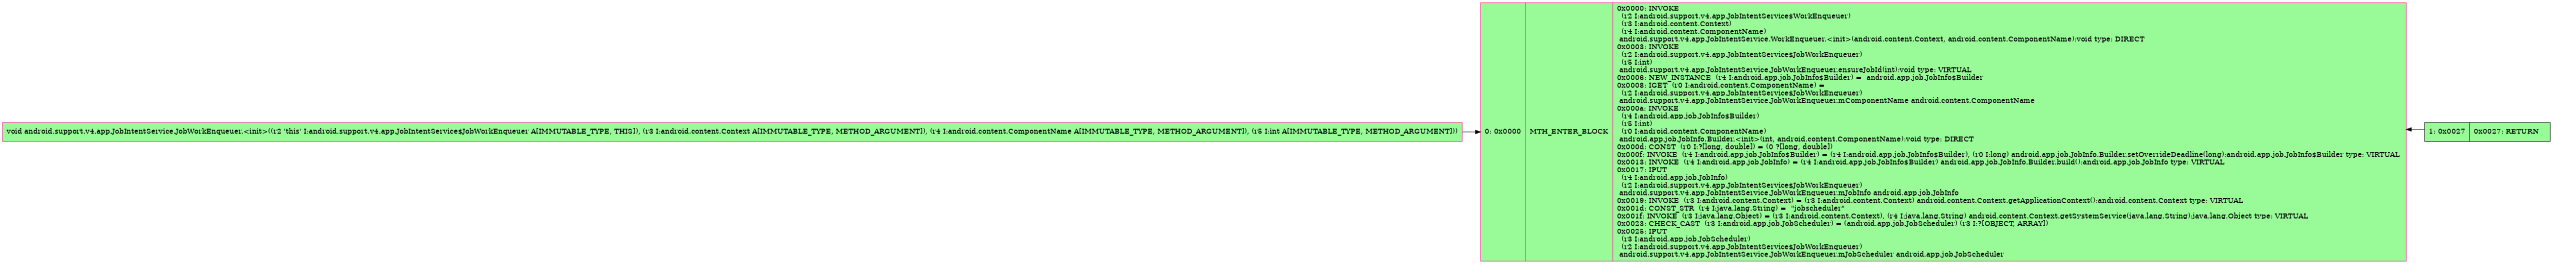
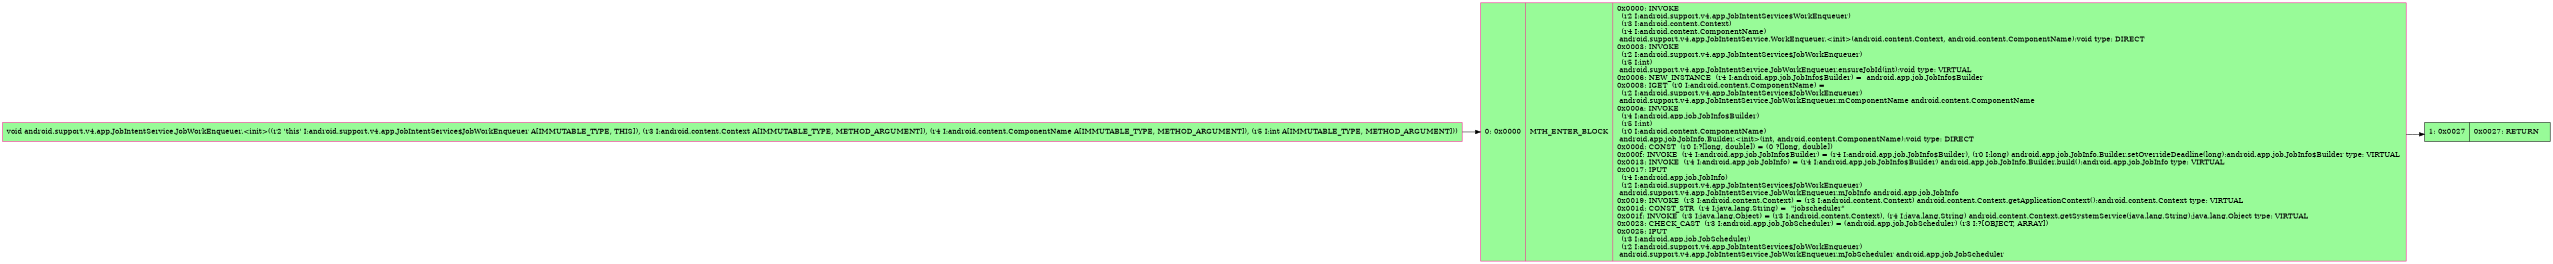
(2418, 130) -> (2413, 134)
